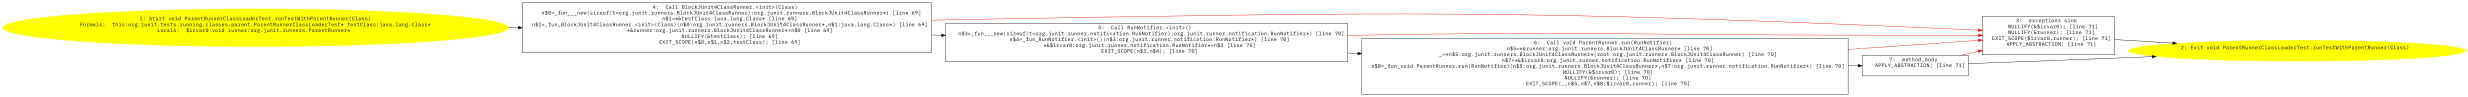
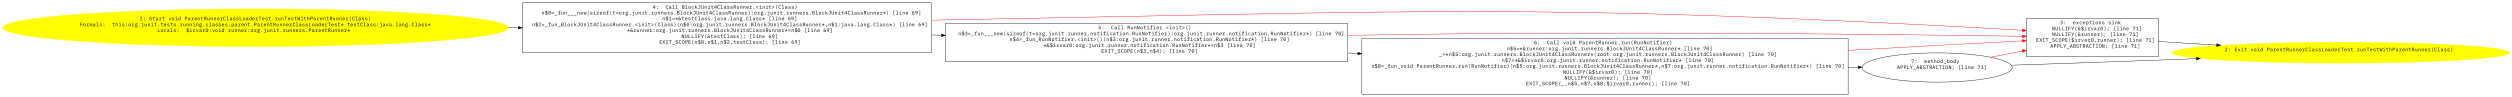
(1915, 66) -> (1937, 68)
